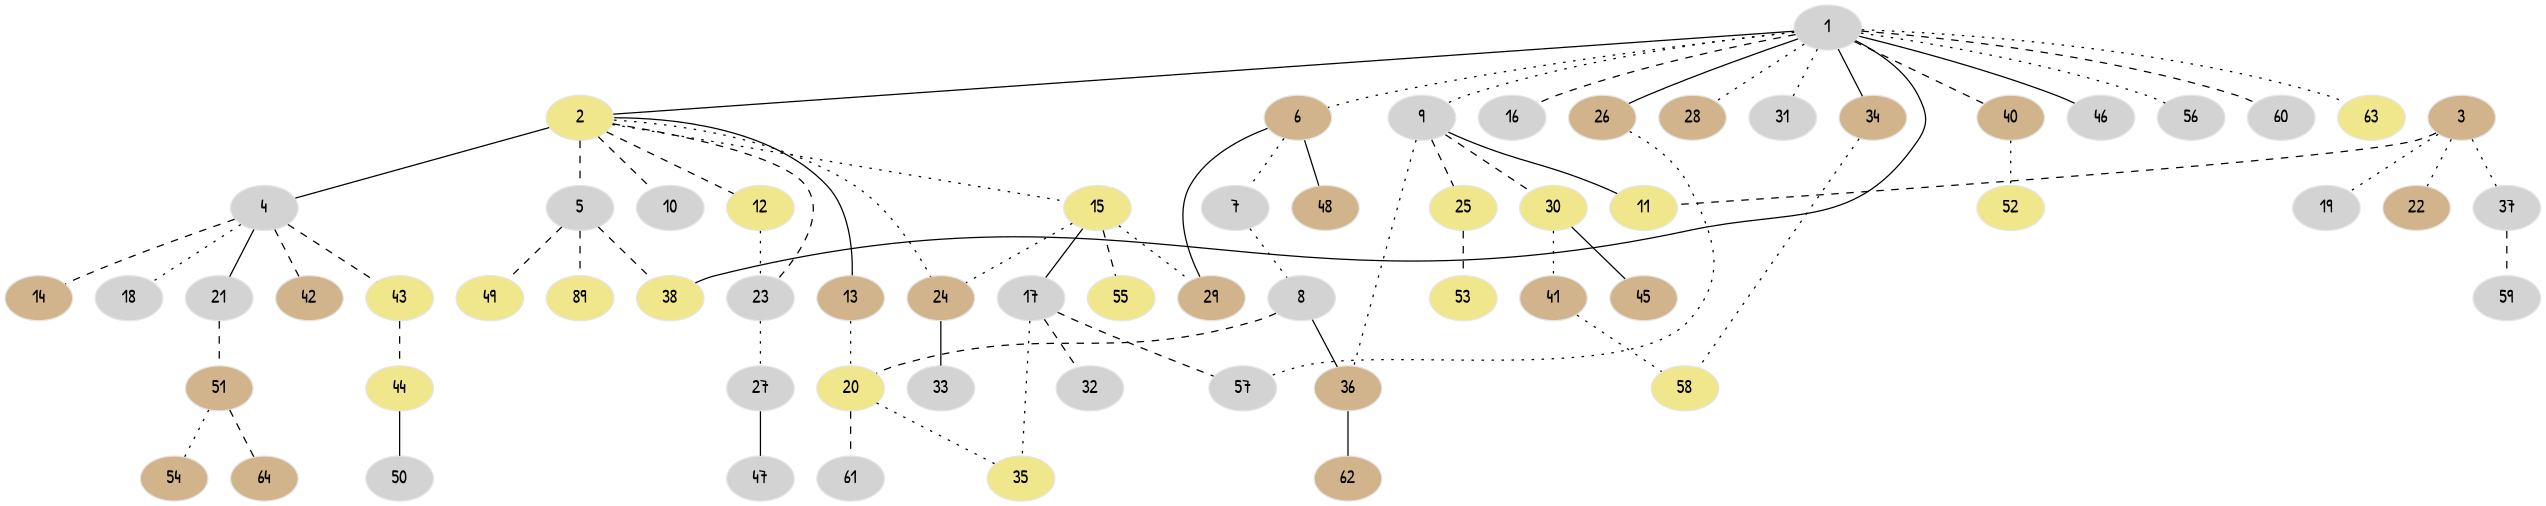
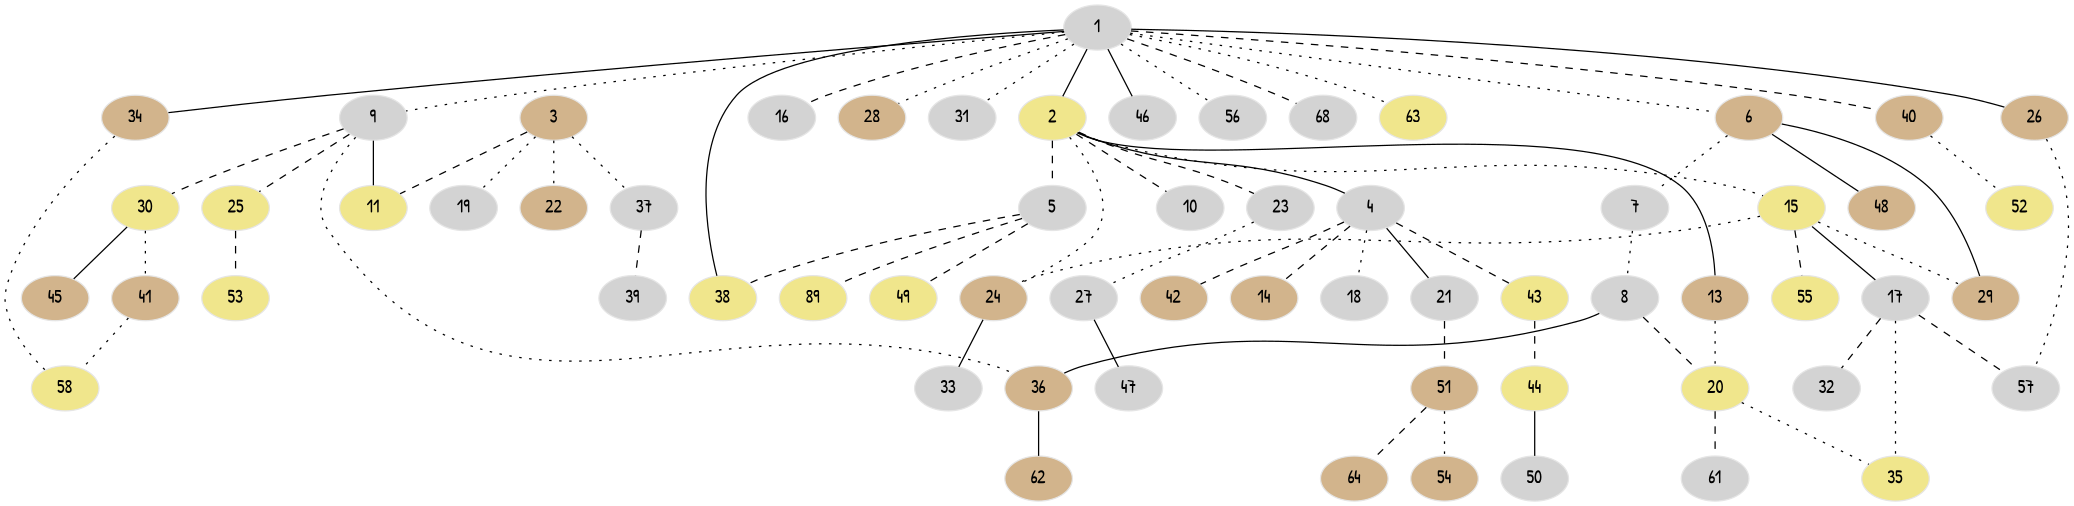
(2281, 118) -> (1323, 118)
(760, 208) -> none
(2507, 298) -> (633, 298)
